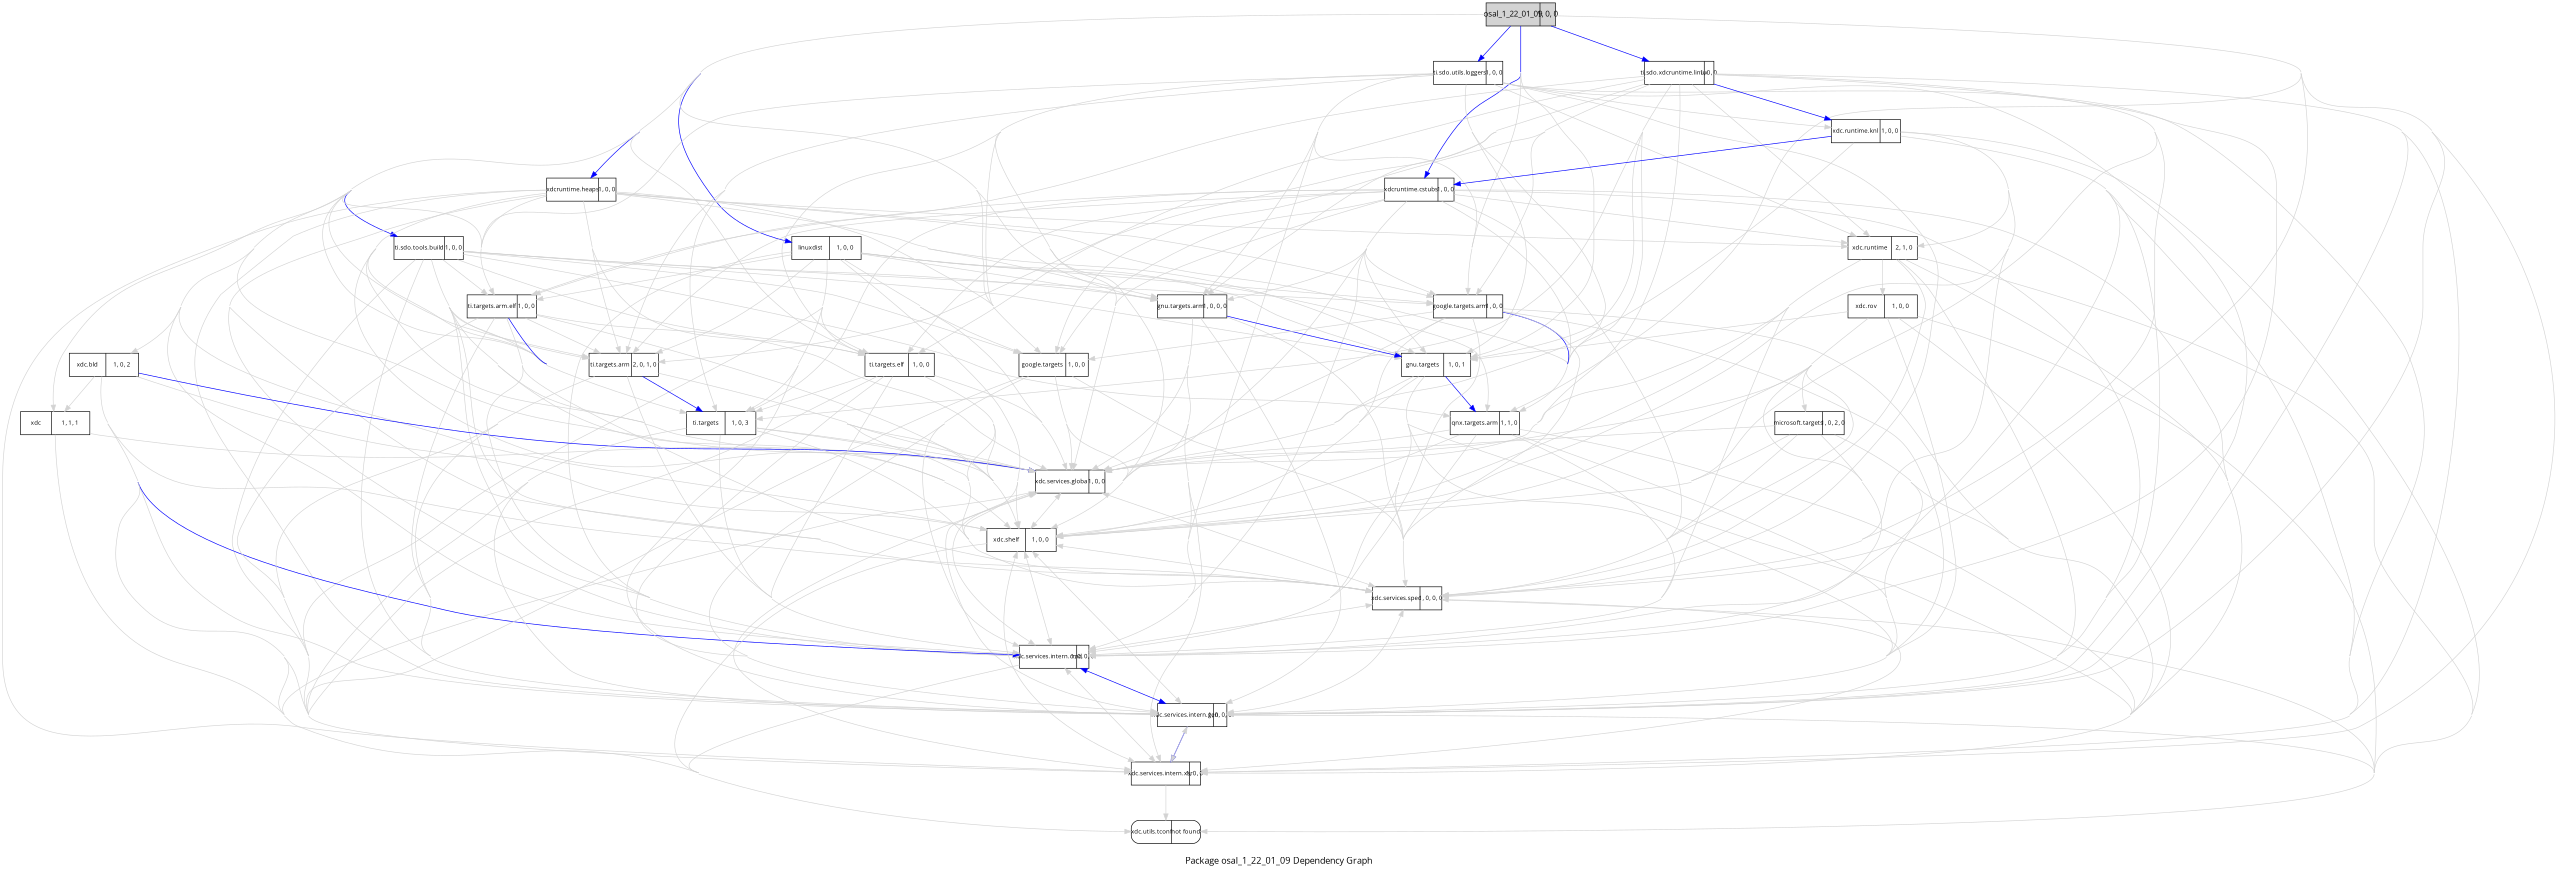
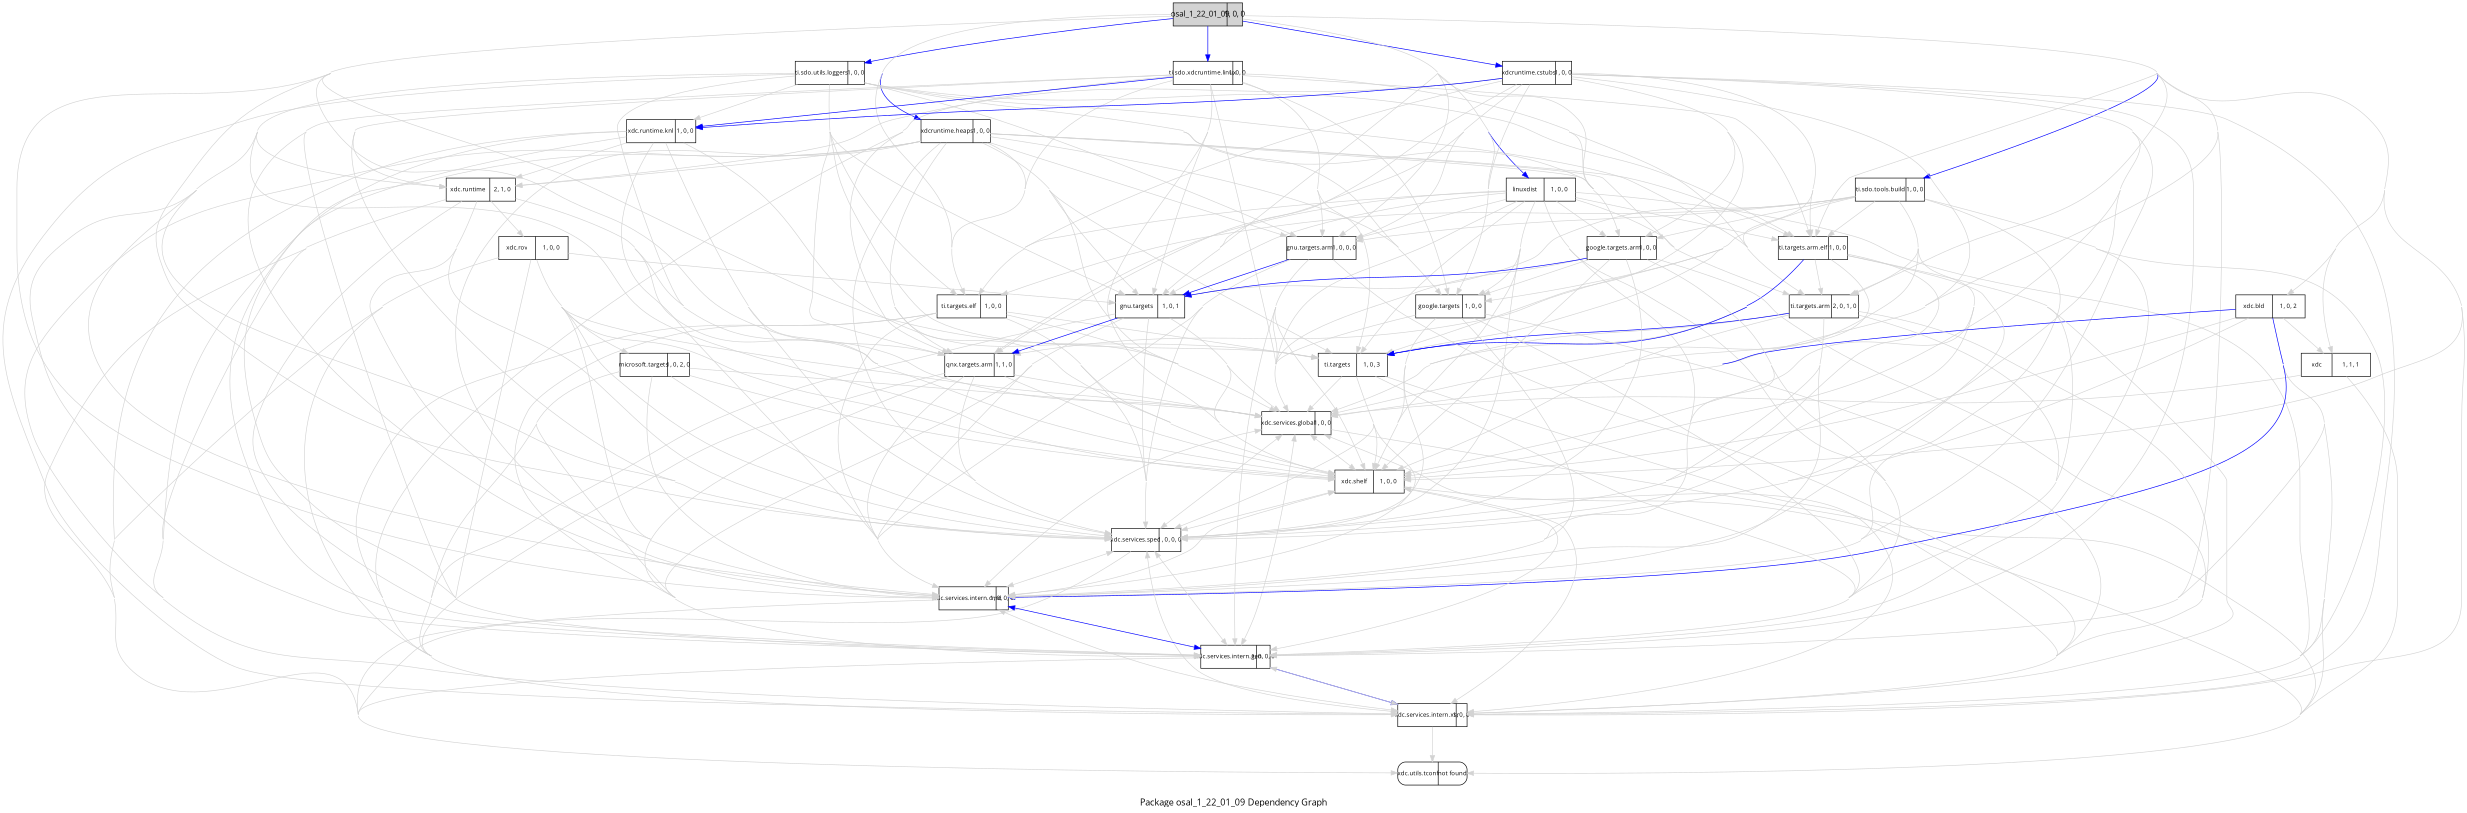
(1646, 160) -> (1123, 105)
(1547, 327) -> (1389, 277)
